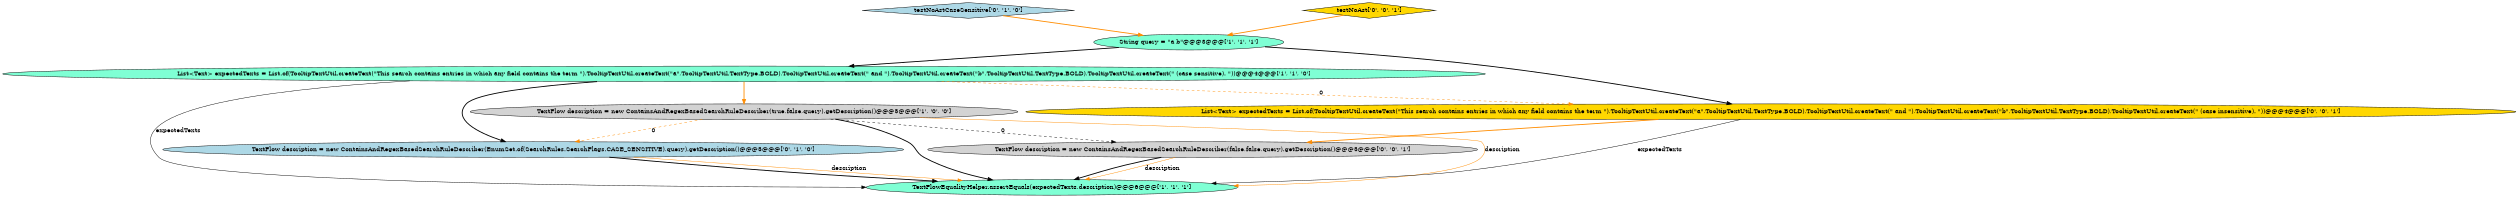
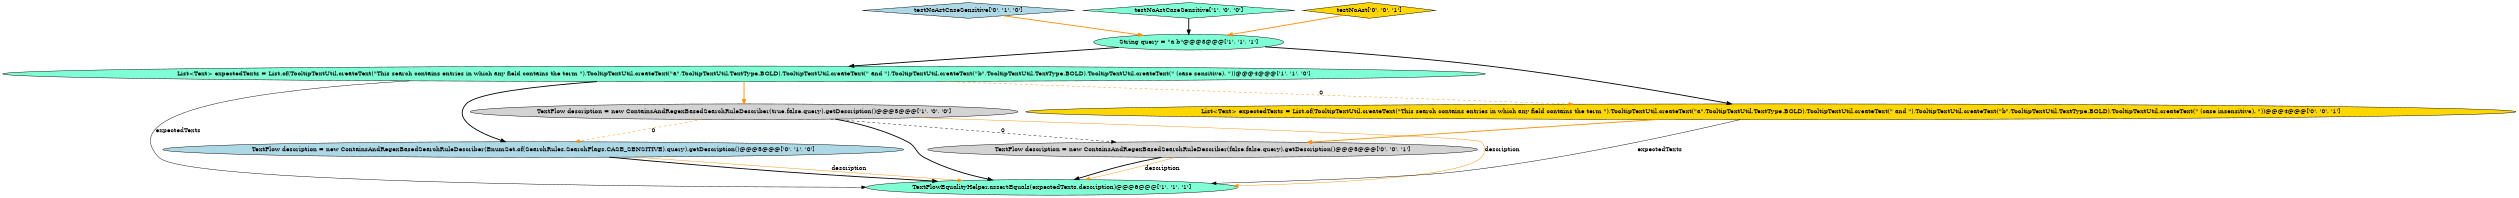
none -> (1189, 10)
